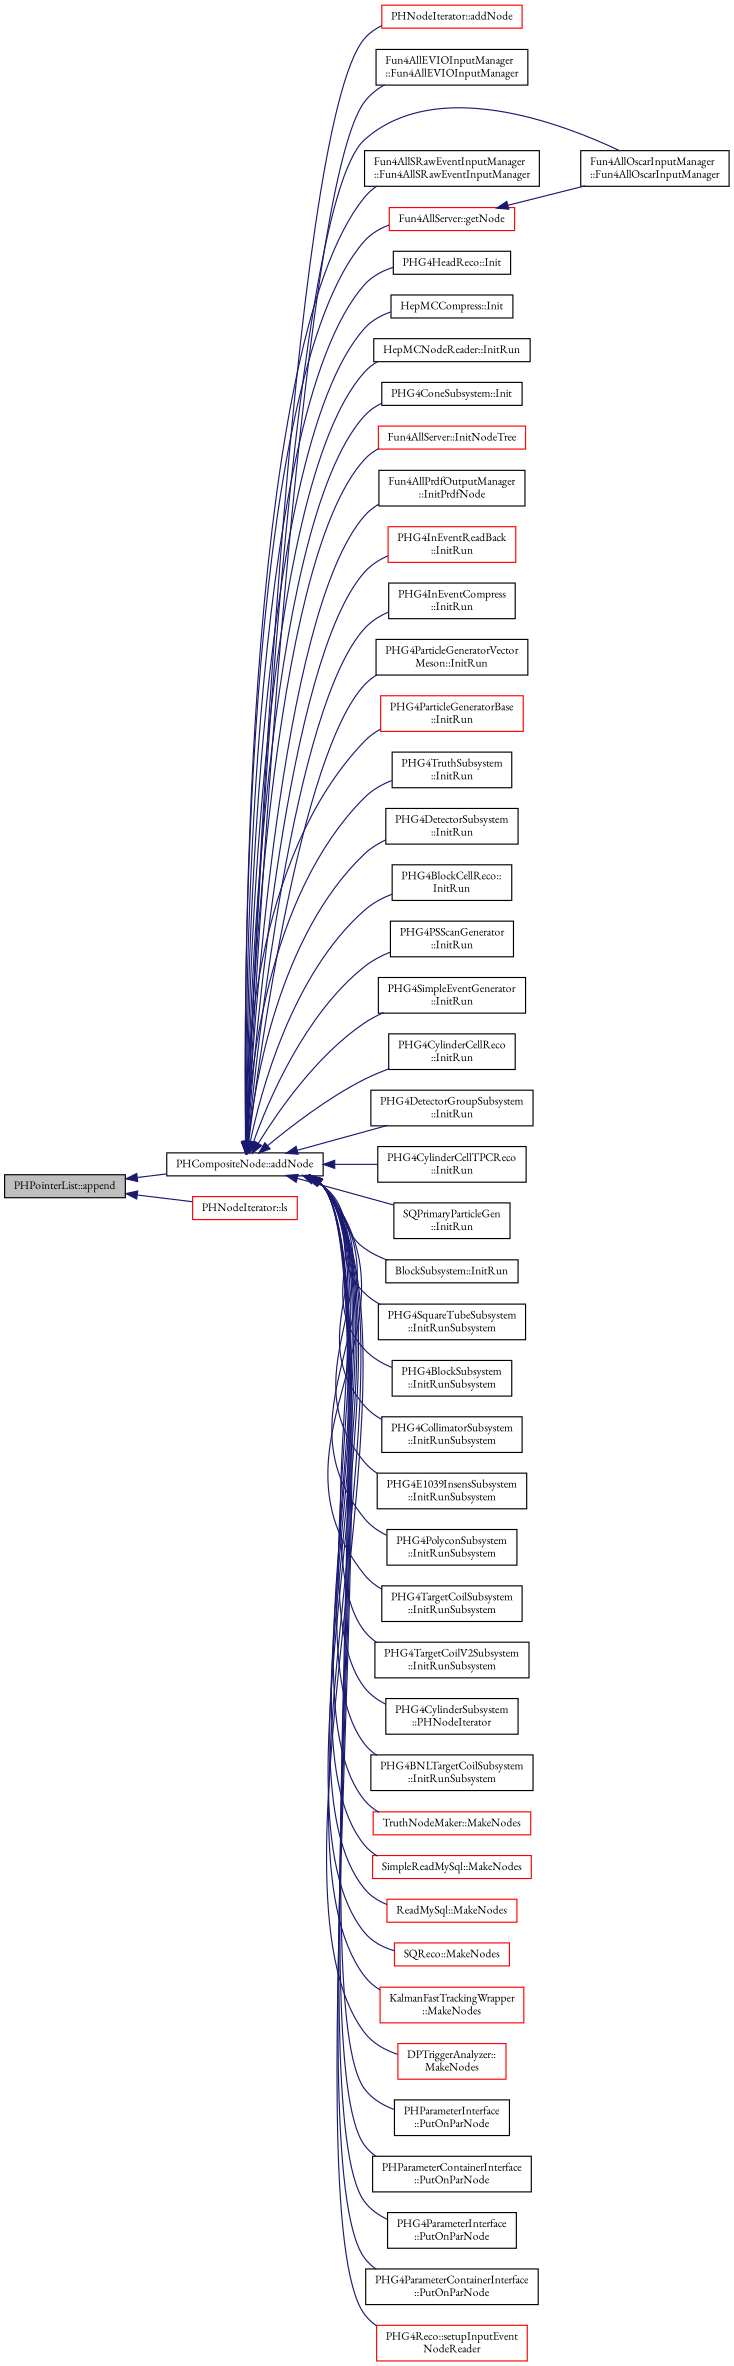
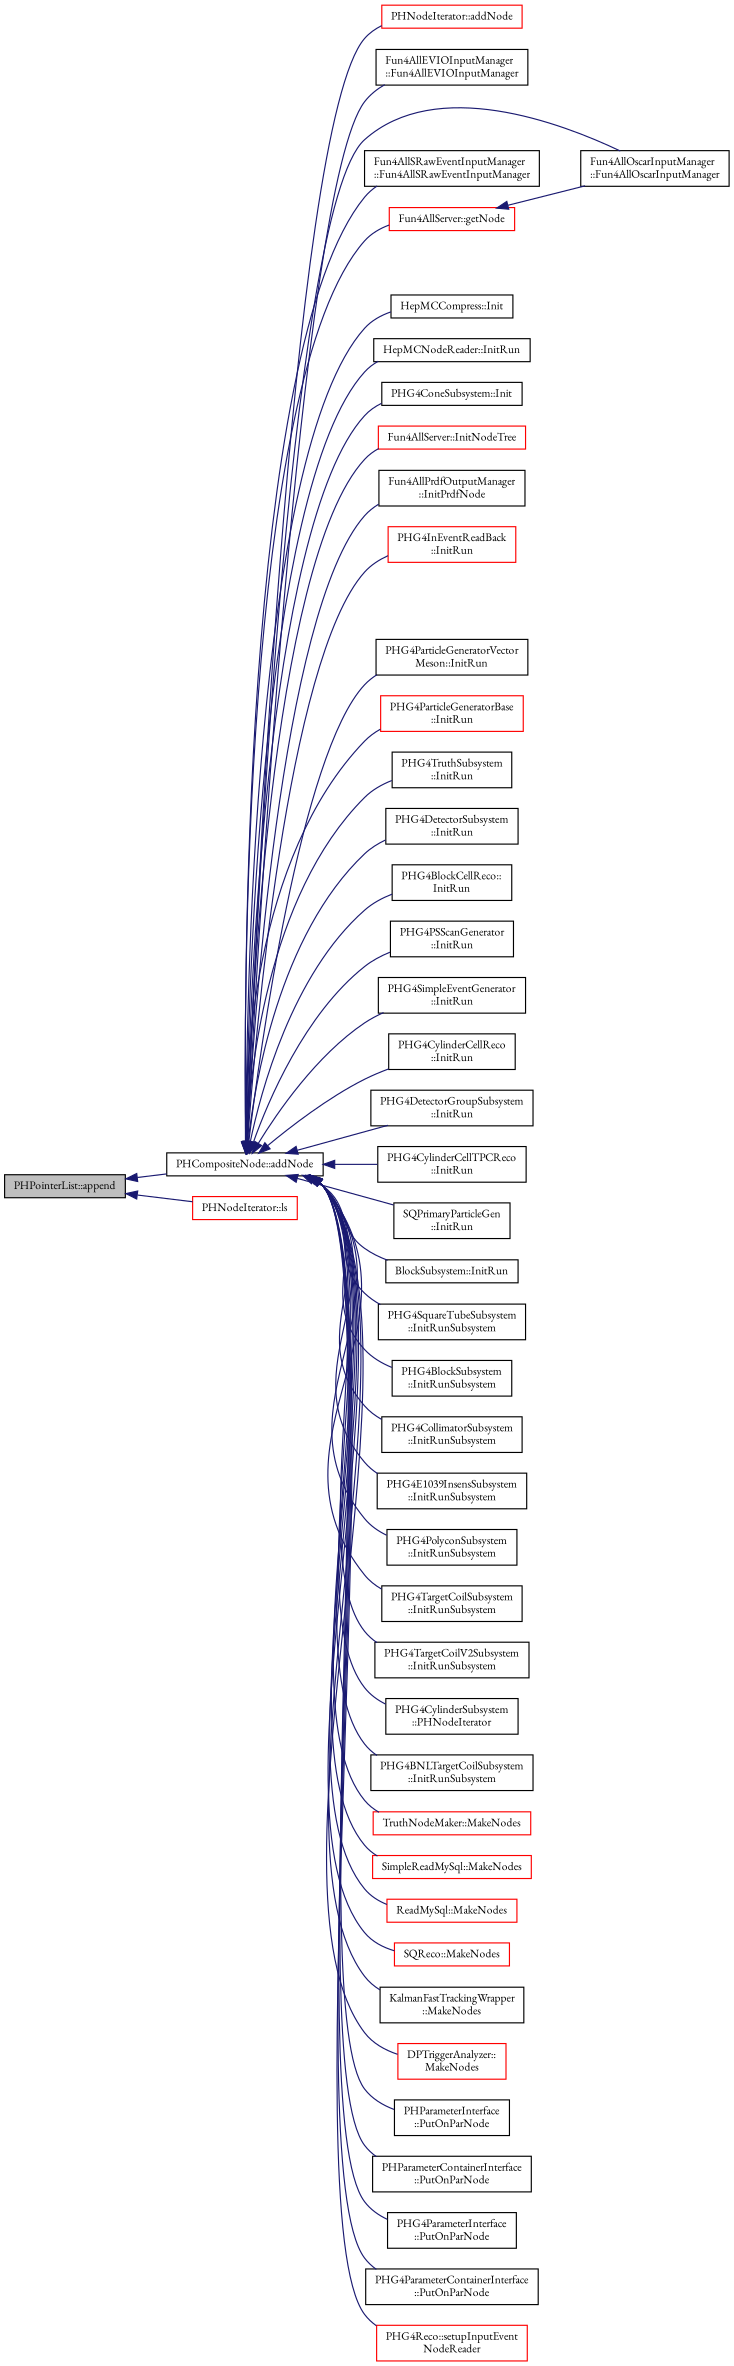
(452, 263) -> none
(452, 601) -> none
(452, 2005) -> (452, 2005)
